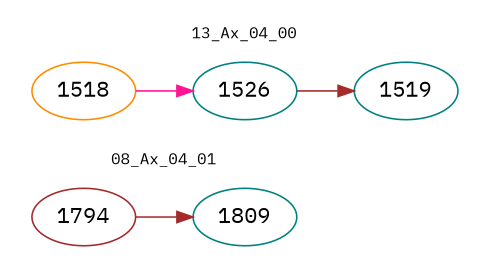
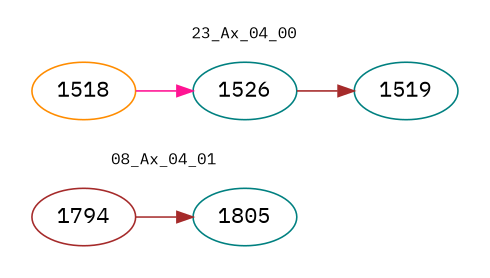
(245, 34) -> (245, 34)
(245, 217) -> (245, 217)
